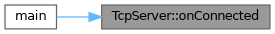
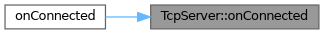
(31, 17) -> (55, 17)
